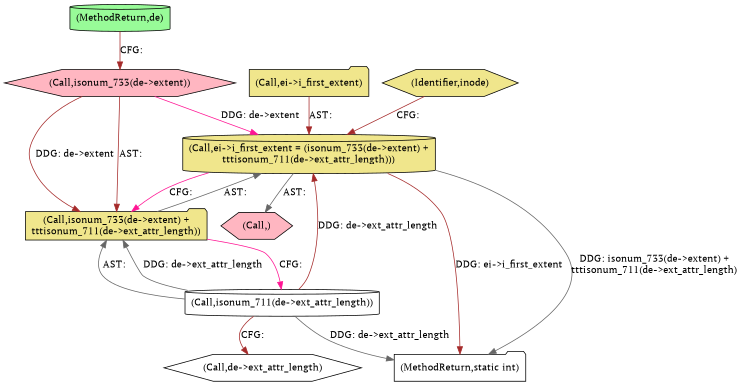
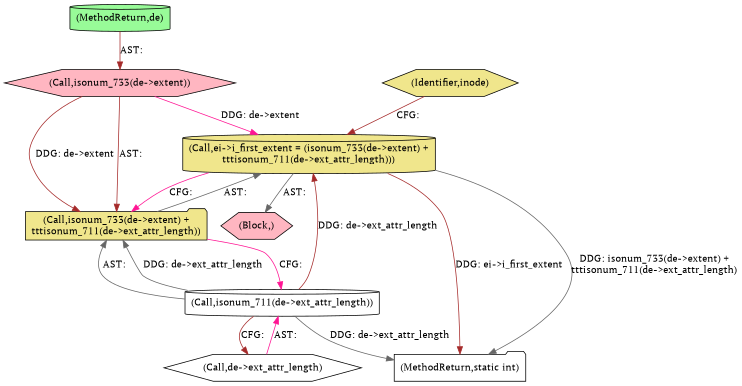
(133, 50) -> (133, 50)
(309, 83) -> none
(257, 226) -> (257, 226)
none -> (271, 339)
